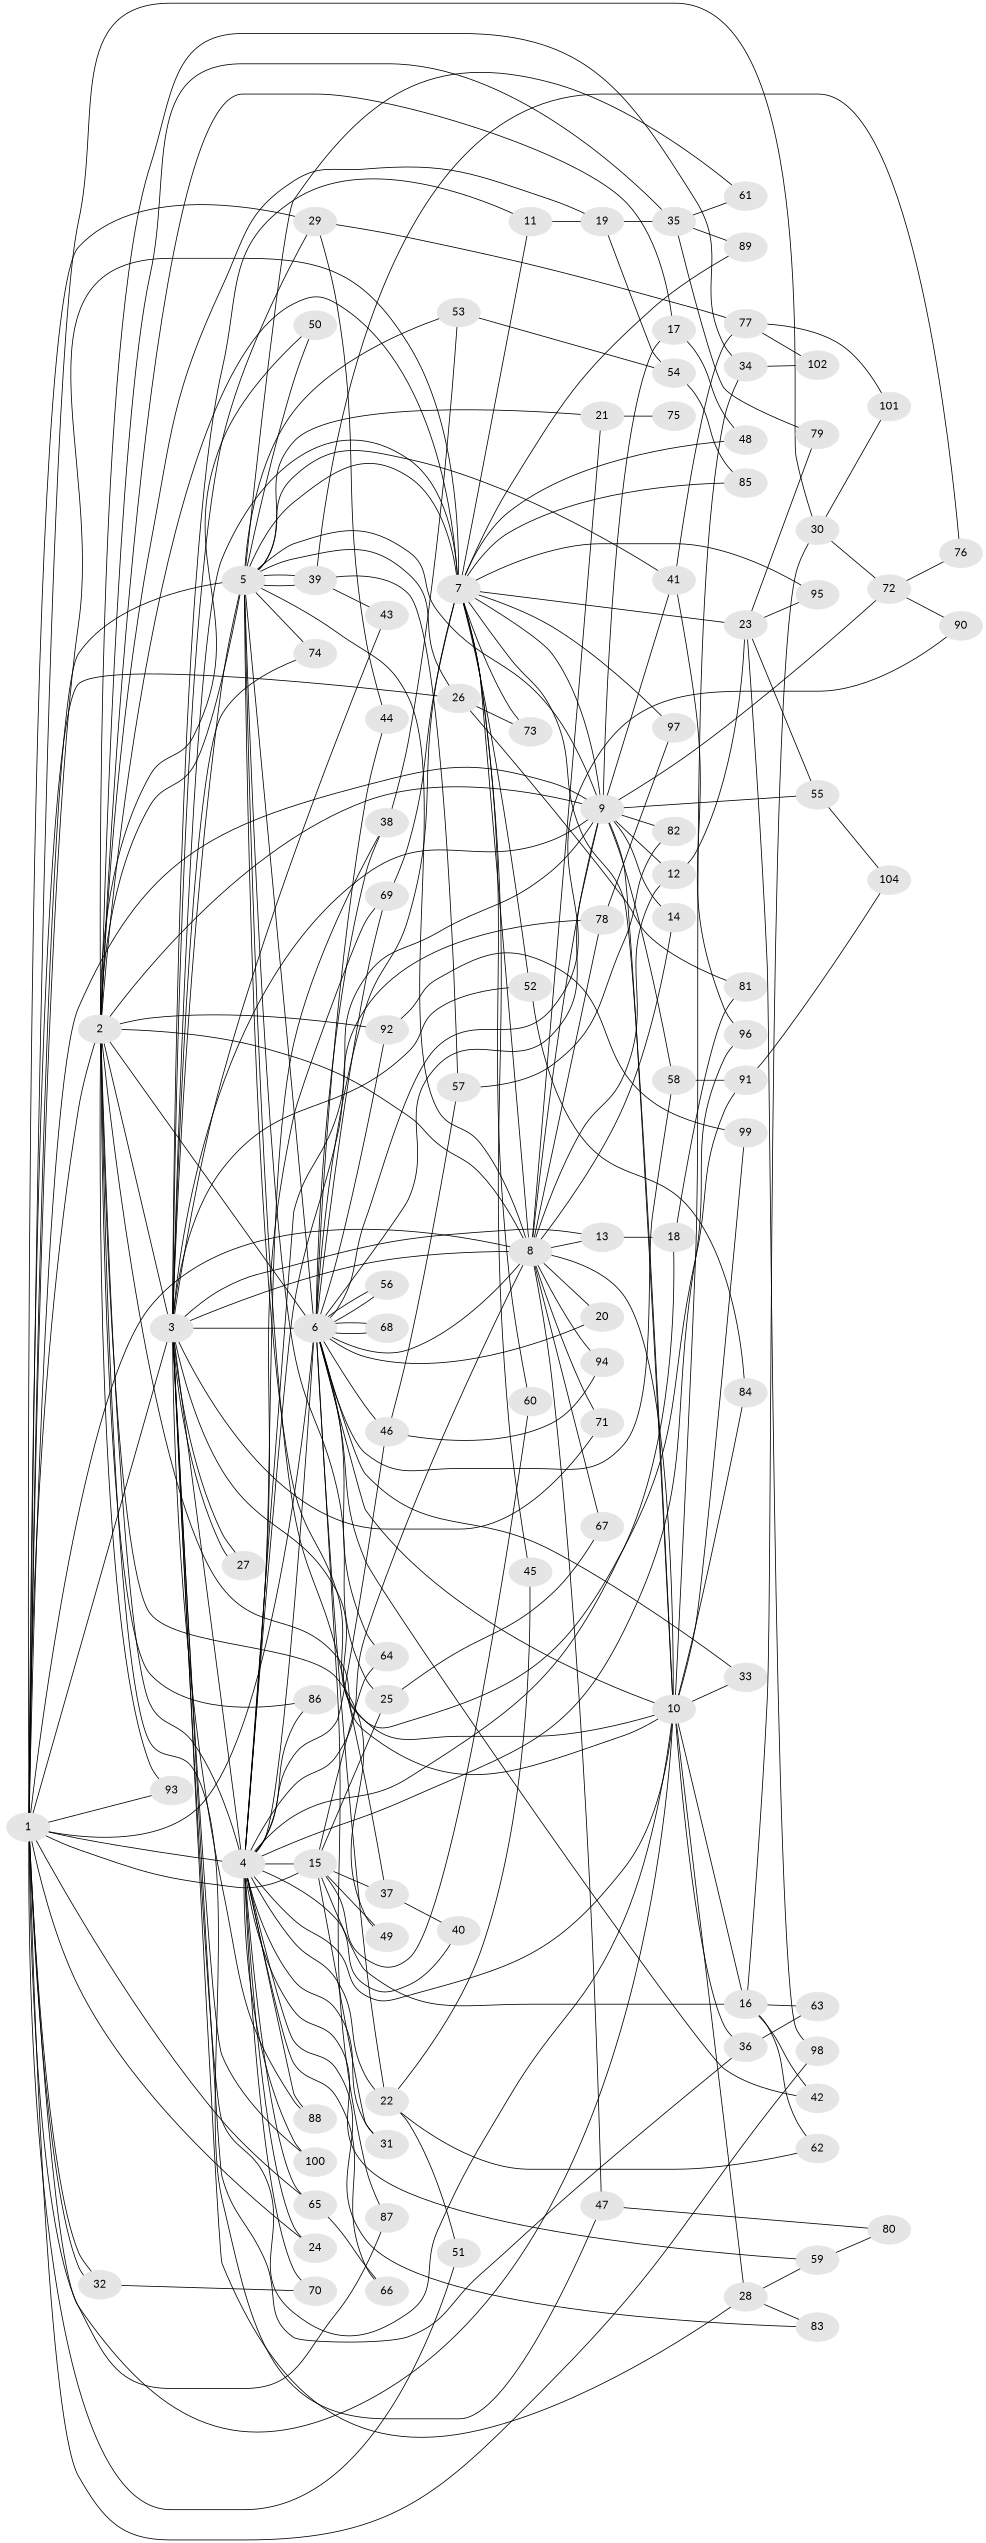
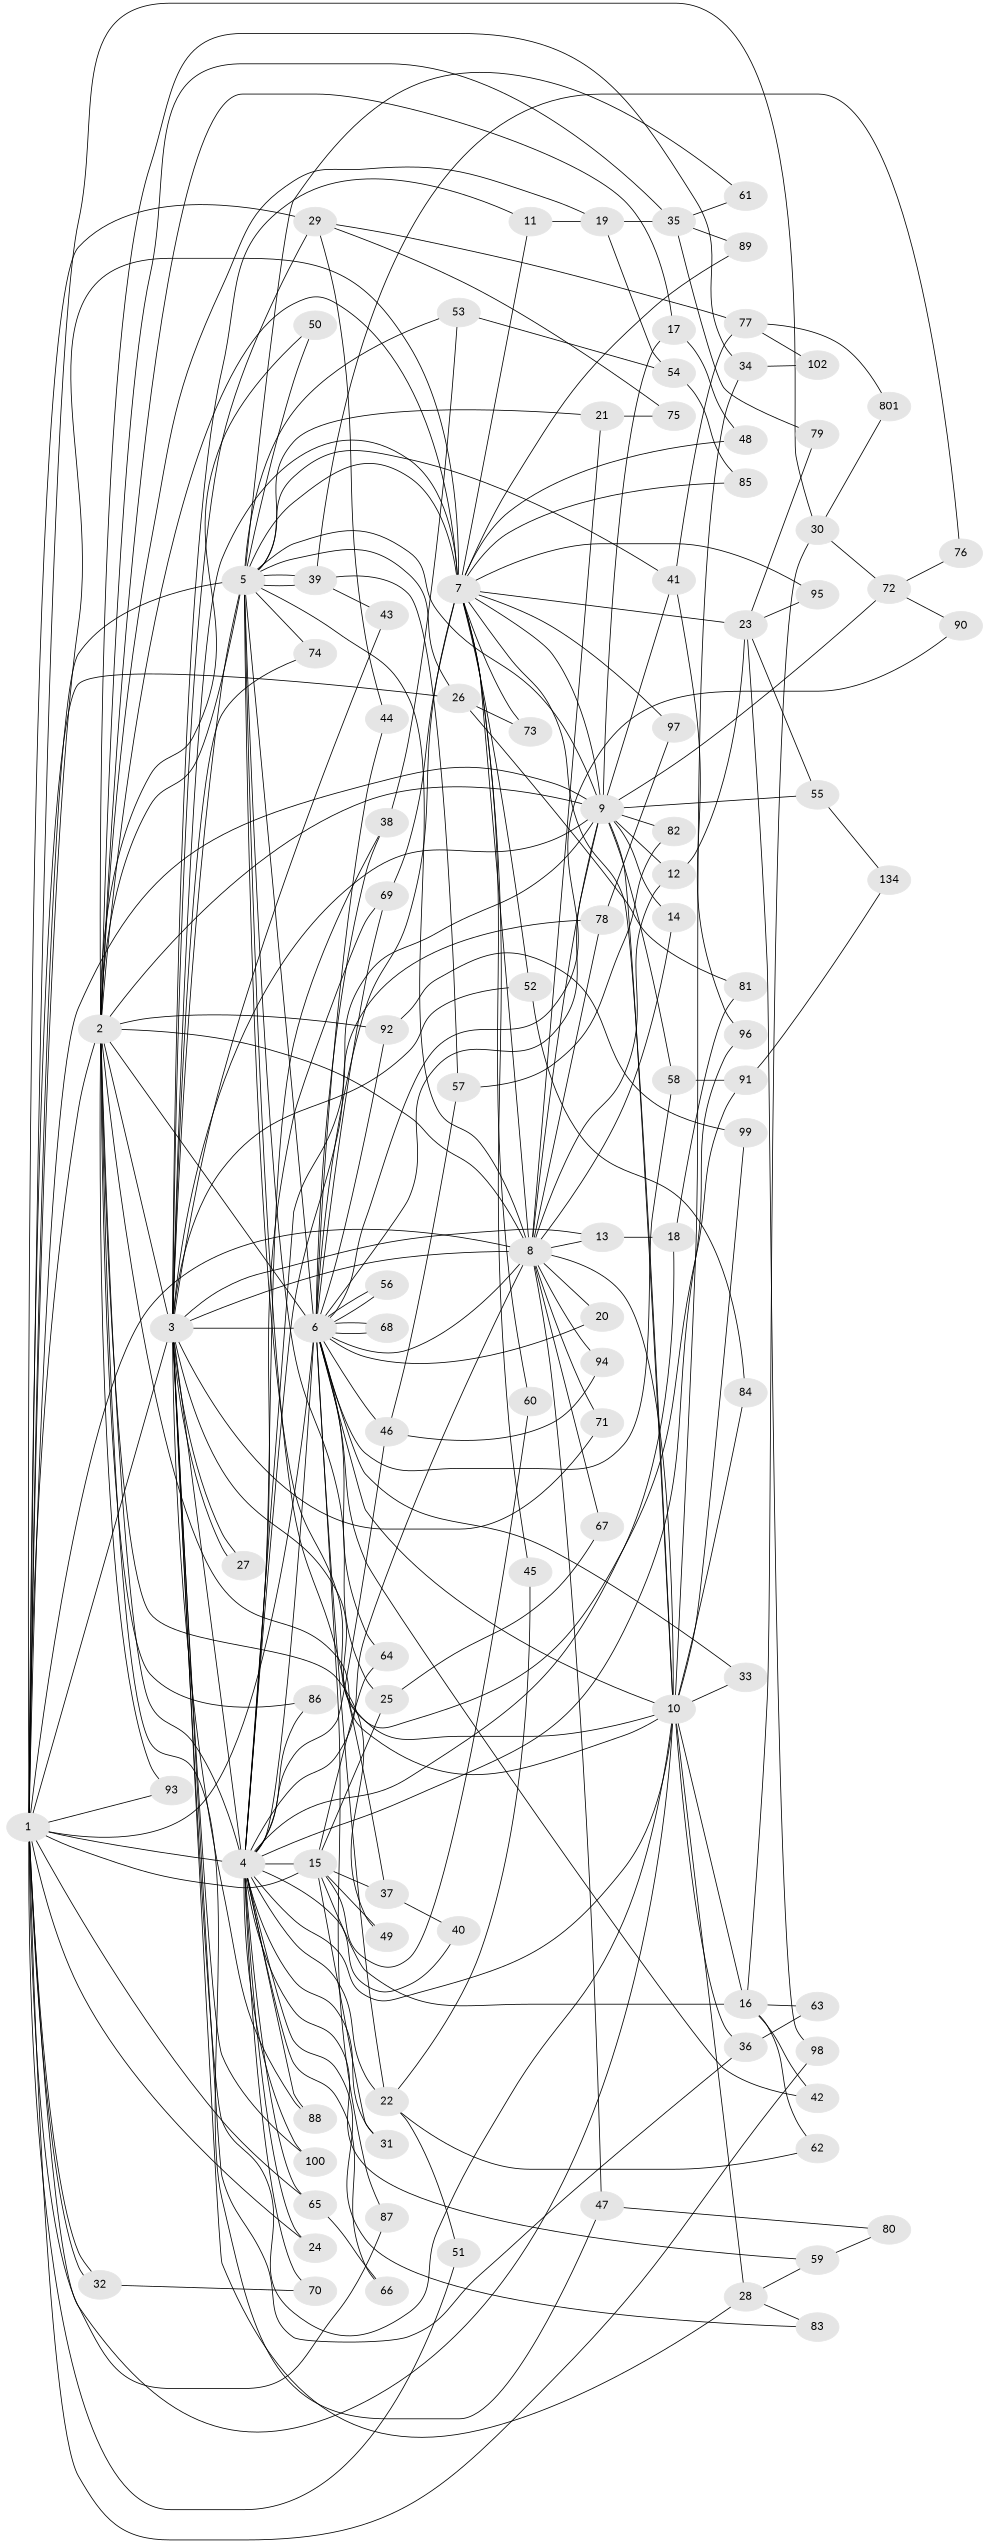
none -> (504, 304)
(889, 407) -> (889, 407)
(889, 880) -> (889, 880)
